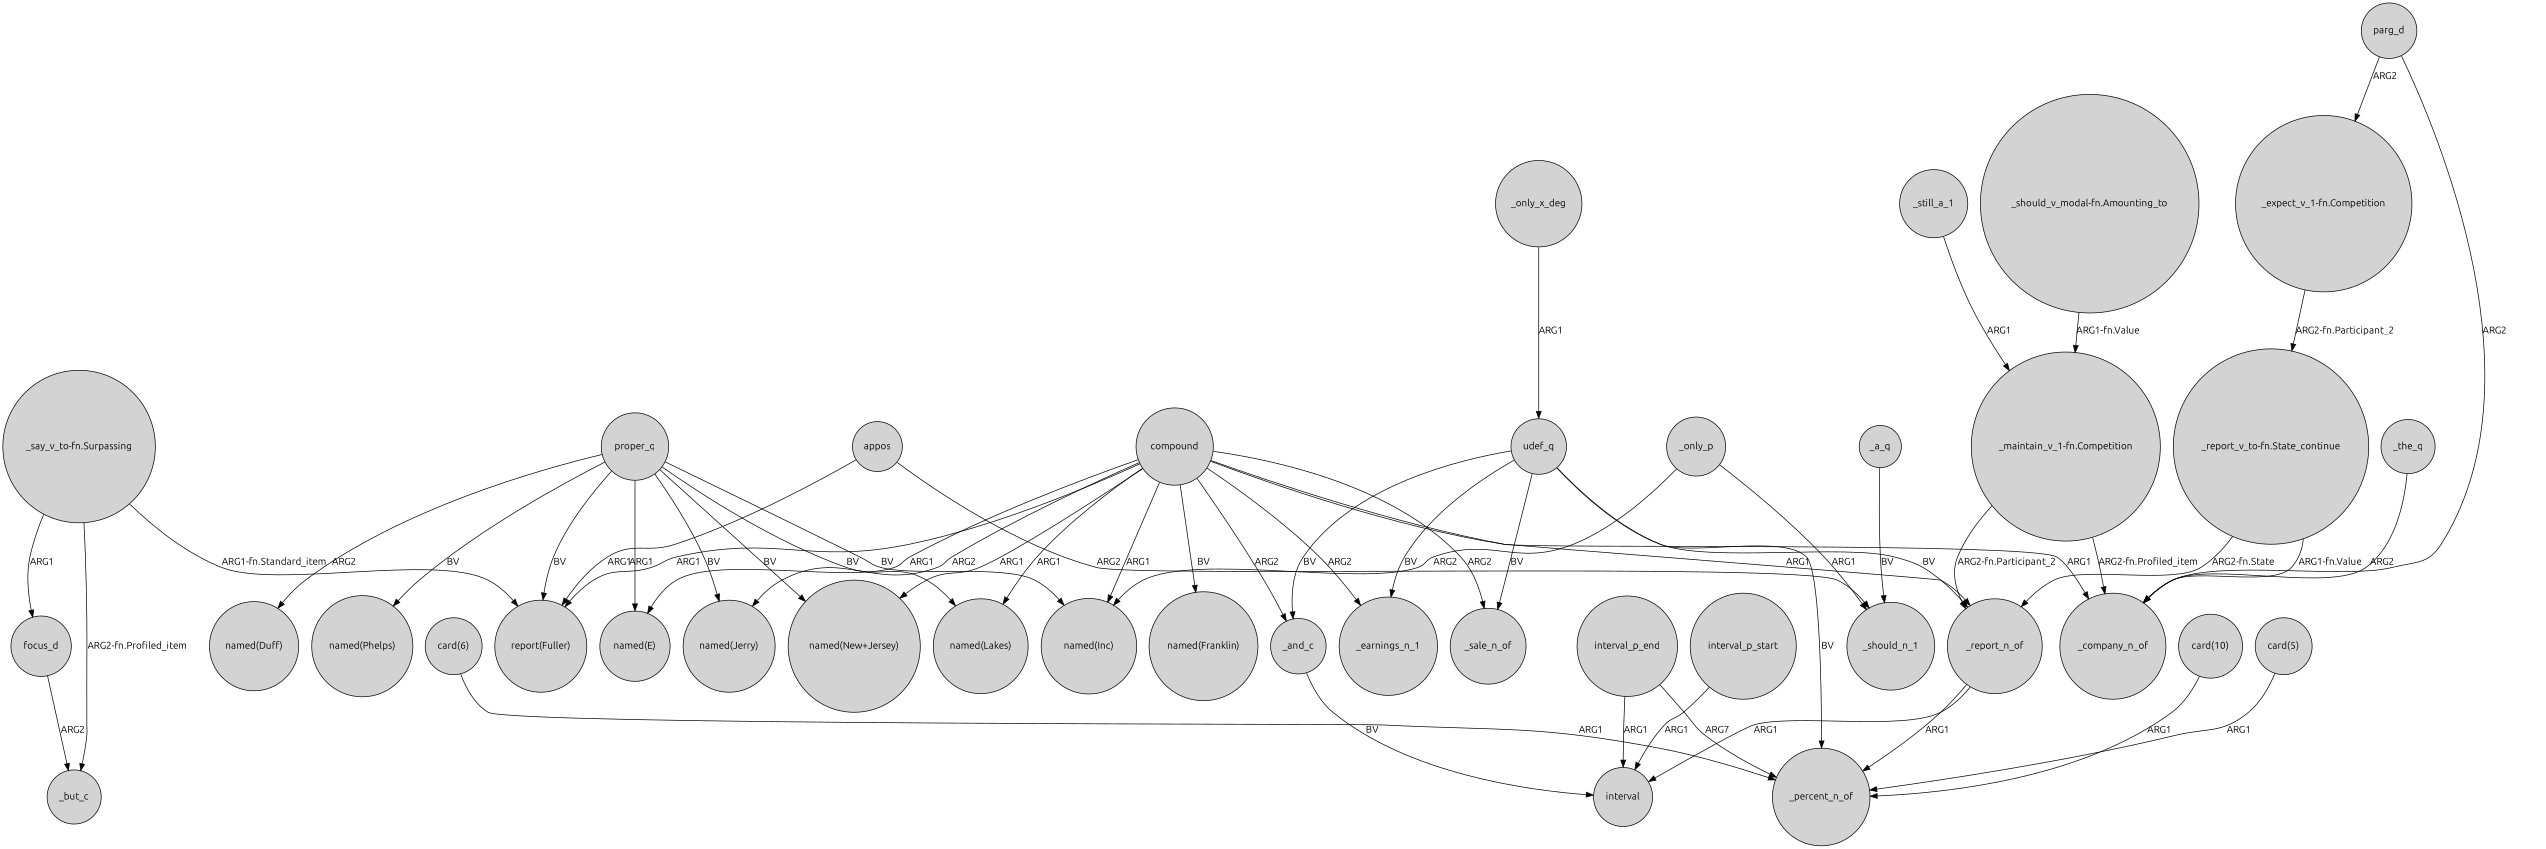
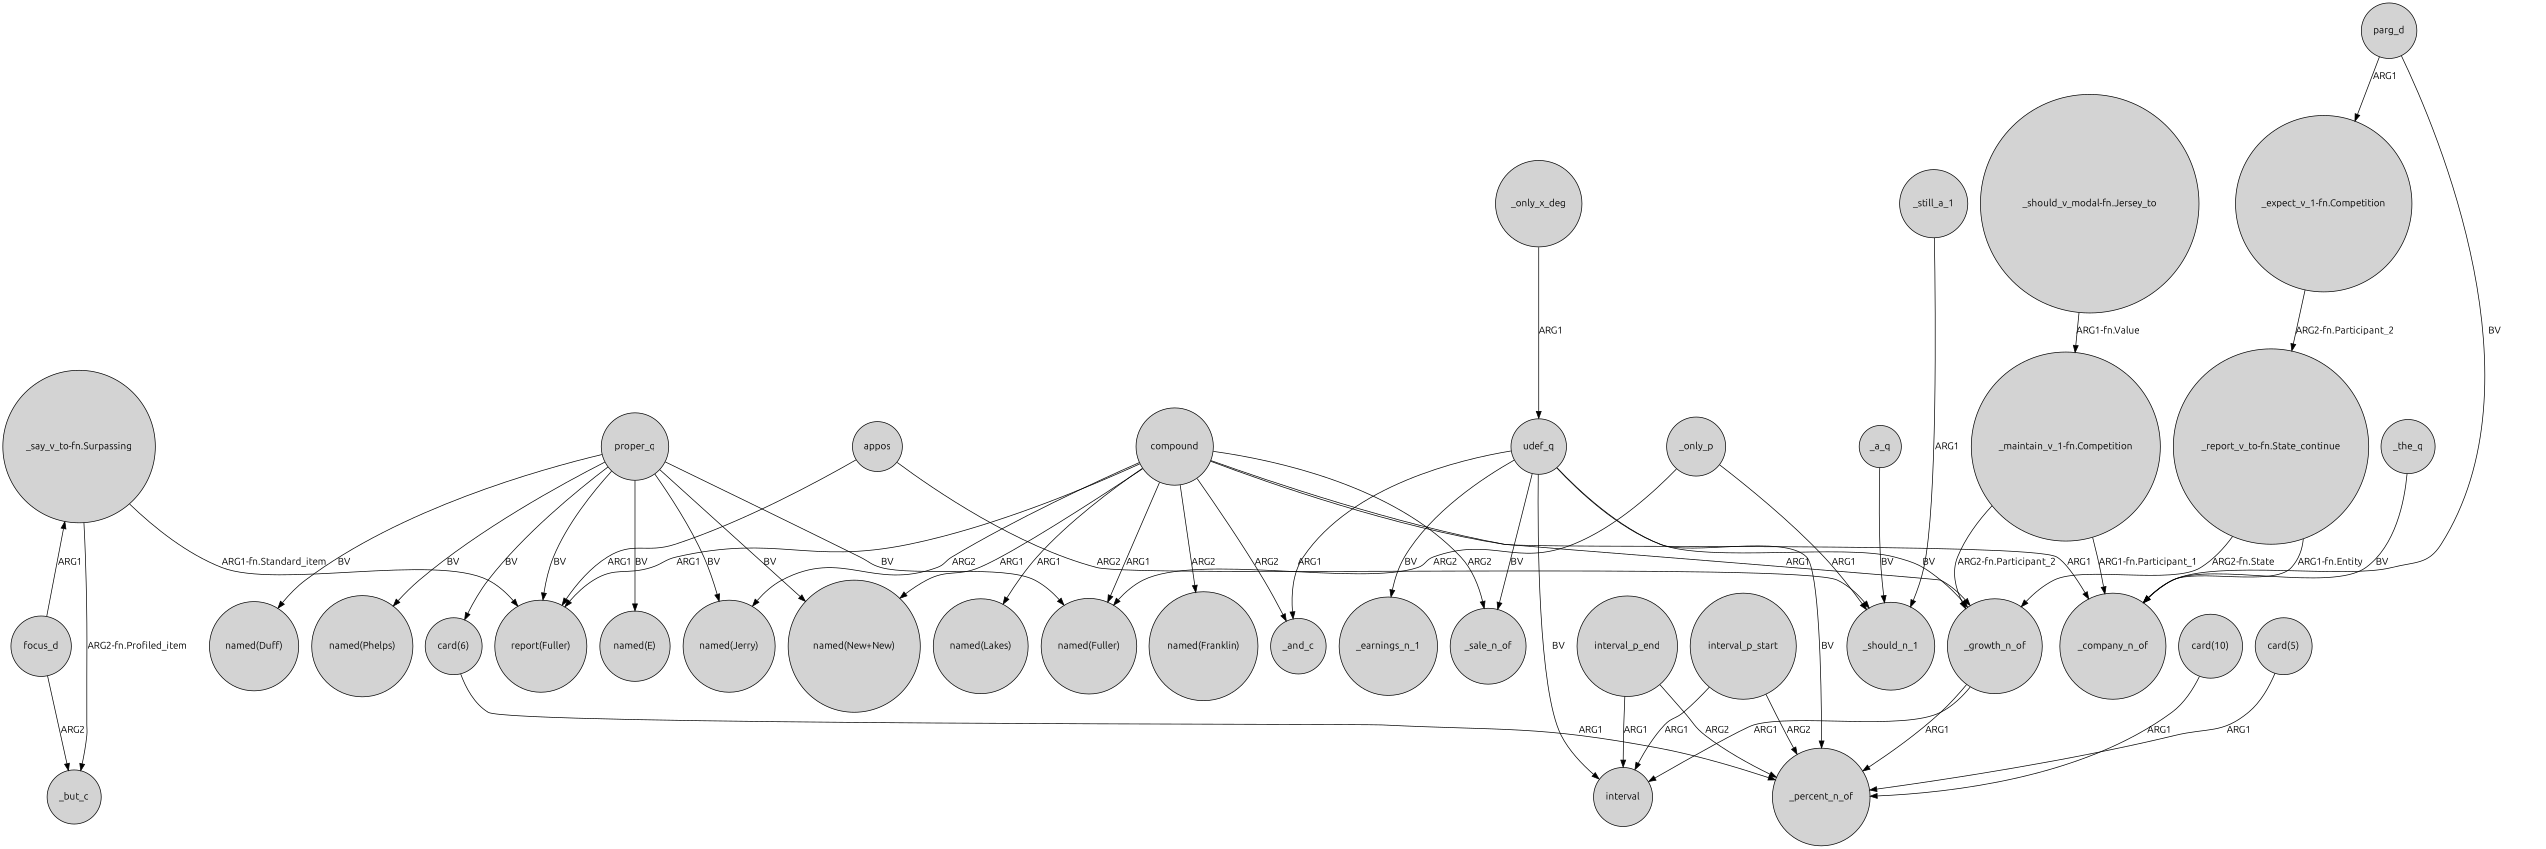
(2385, 76) -> (2385, 76)
(2090, 204) -> (2090, 204)
(1970, 303) -> (1934, 420)
(2495, 331) -> (2495, 331)
(1287, 528) -> none
(794, 546) -> (530, 533)
(29, 561) -> (55, 572)
(344, 562) -> (344, 562)
(642, 562) -> (642, 562)
(1204, 562) -> (1204, 562)
(1310, 562) -> (1310, 562)
(2148, 562) -> (2148, 562)
(2330, 562) -> (2330, 562)
(2382, 562) -> (2382, 562)
(899, 565) -> none
(854, 646) -> (854, 646)
(1089, 646) -> (1089, 646)
(1995, 646) -> (1995, 646)
none -> (1777, 717)
(1718, 730) -> (1718, 730)
(1431, 764) -> (1542, 632)
